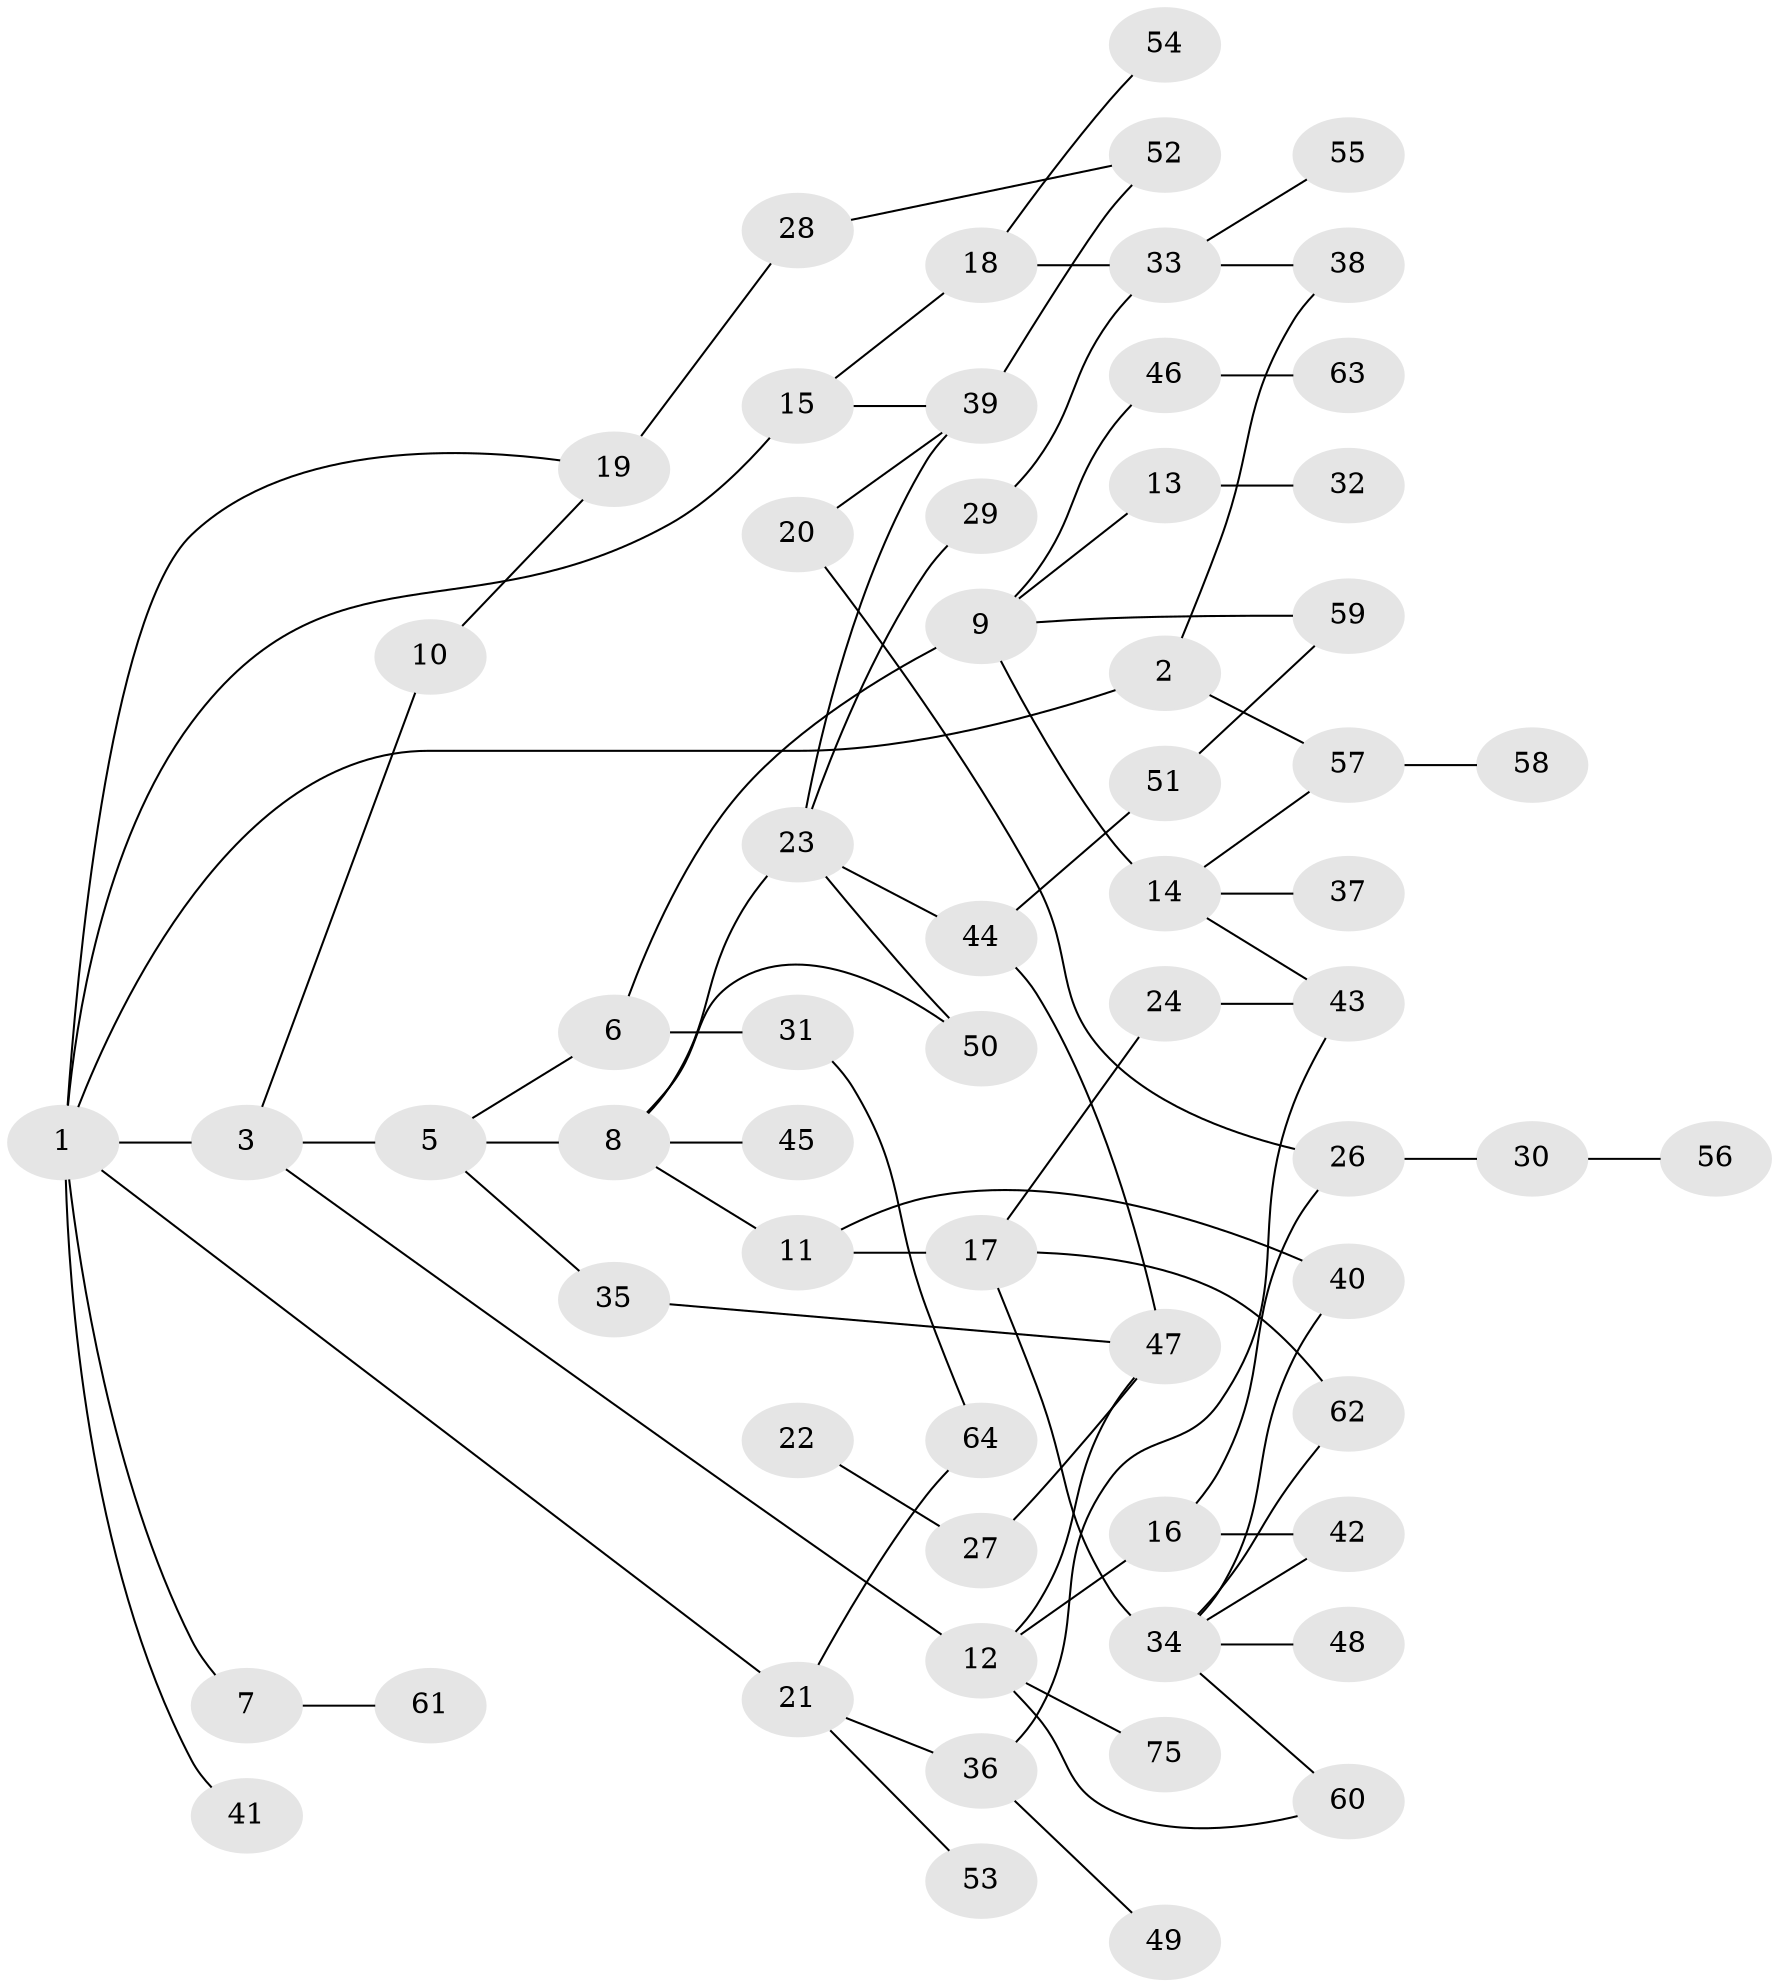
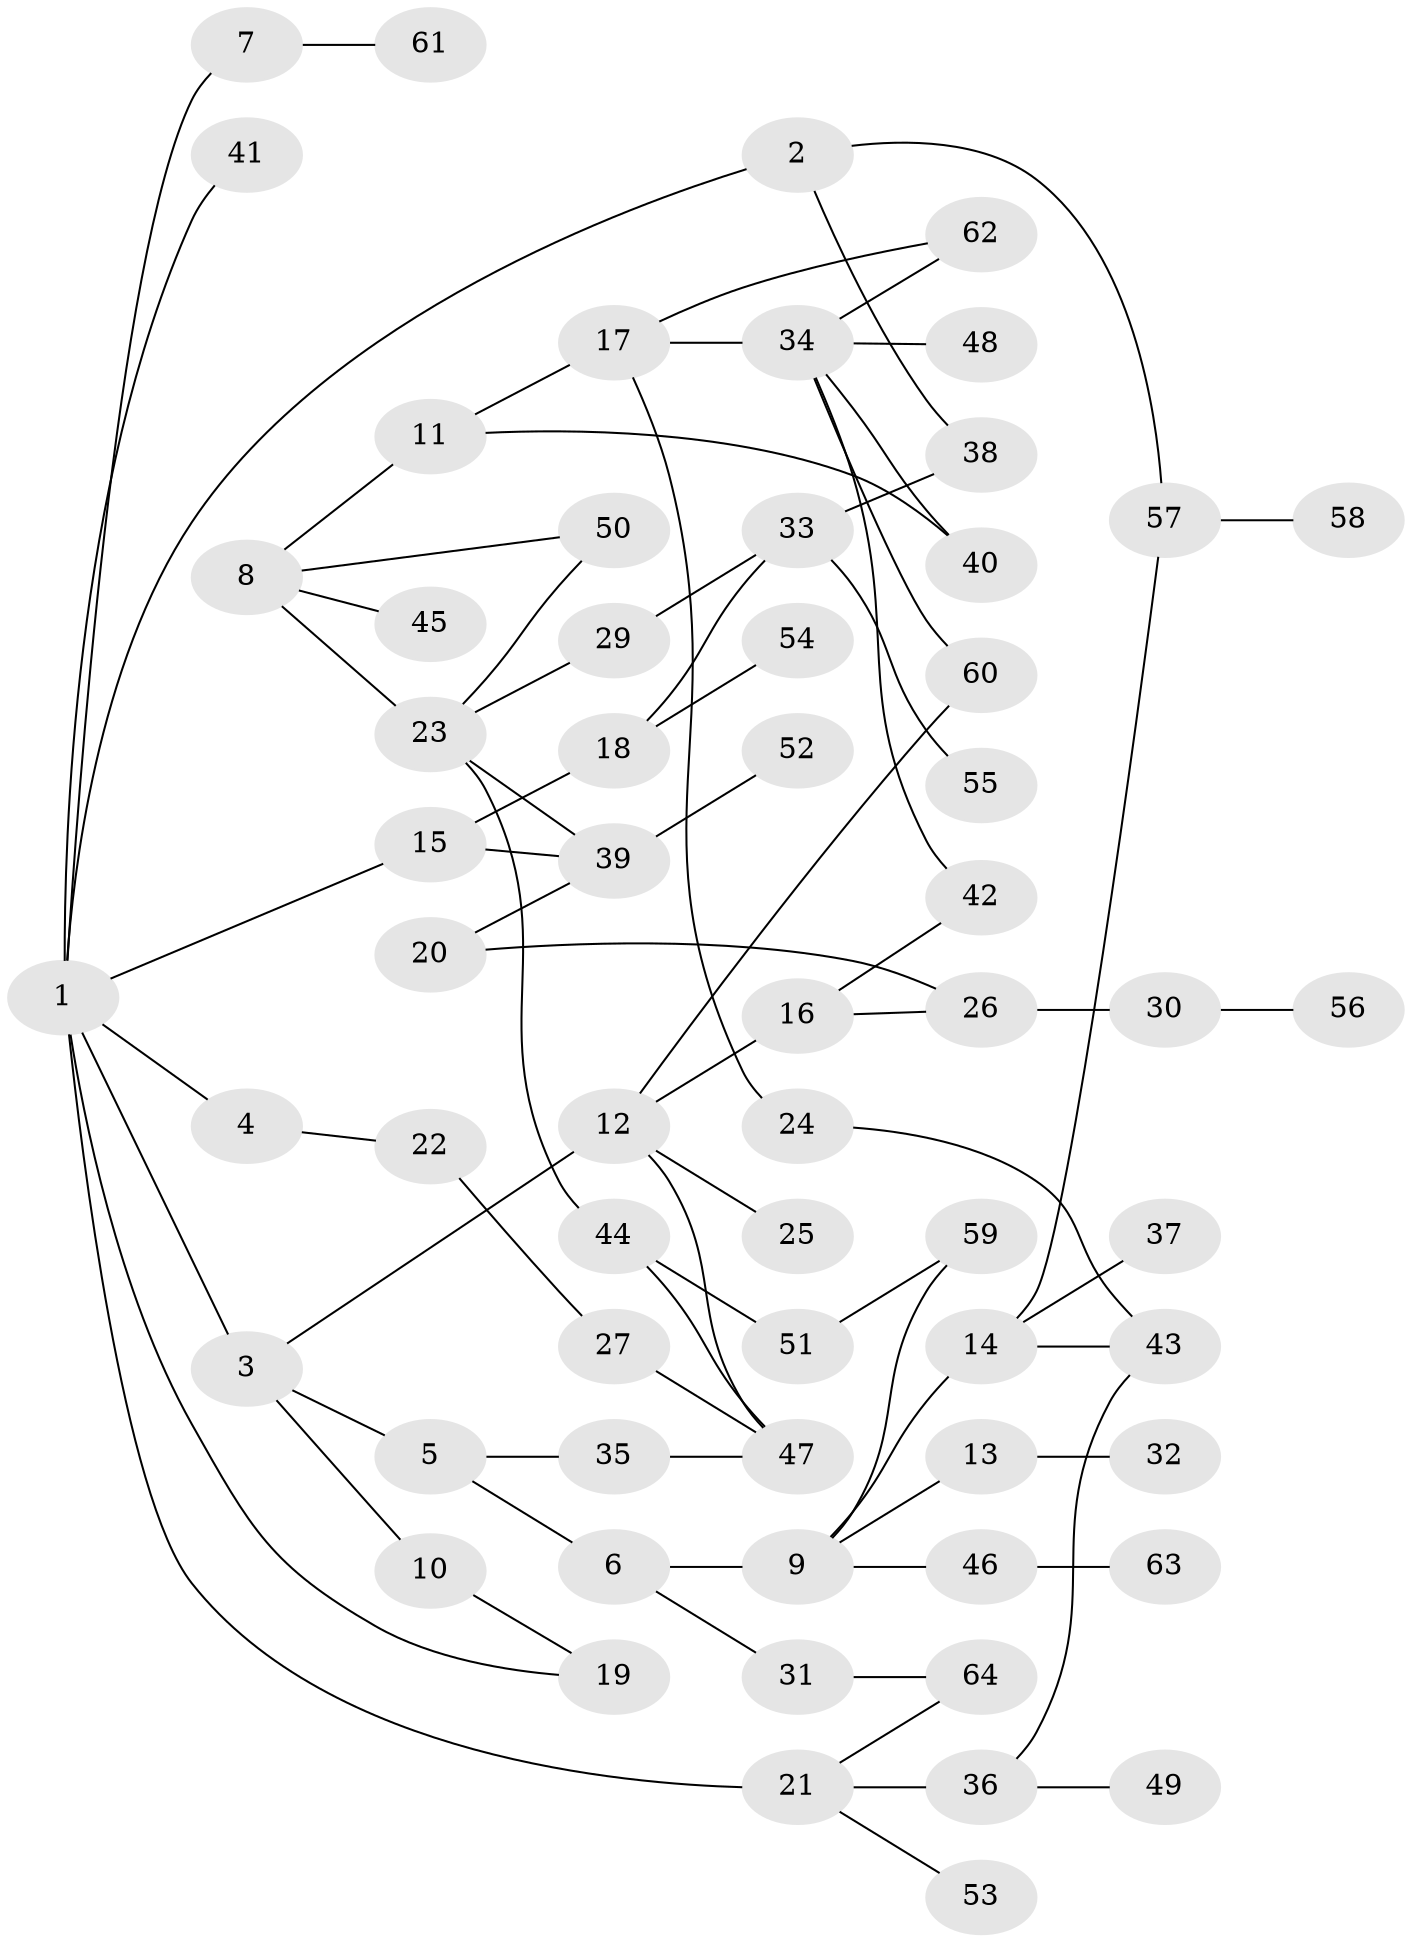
(798, 231) -> none
none -> (247, 1126)
(523, 1143) -> none
(1165, 1755) -> (798, 1236)
